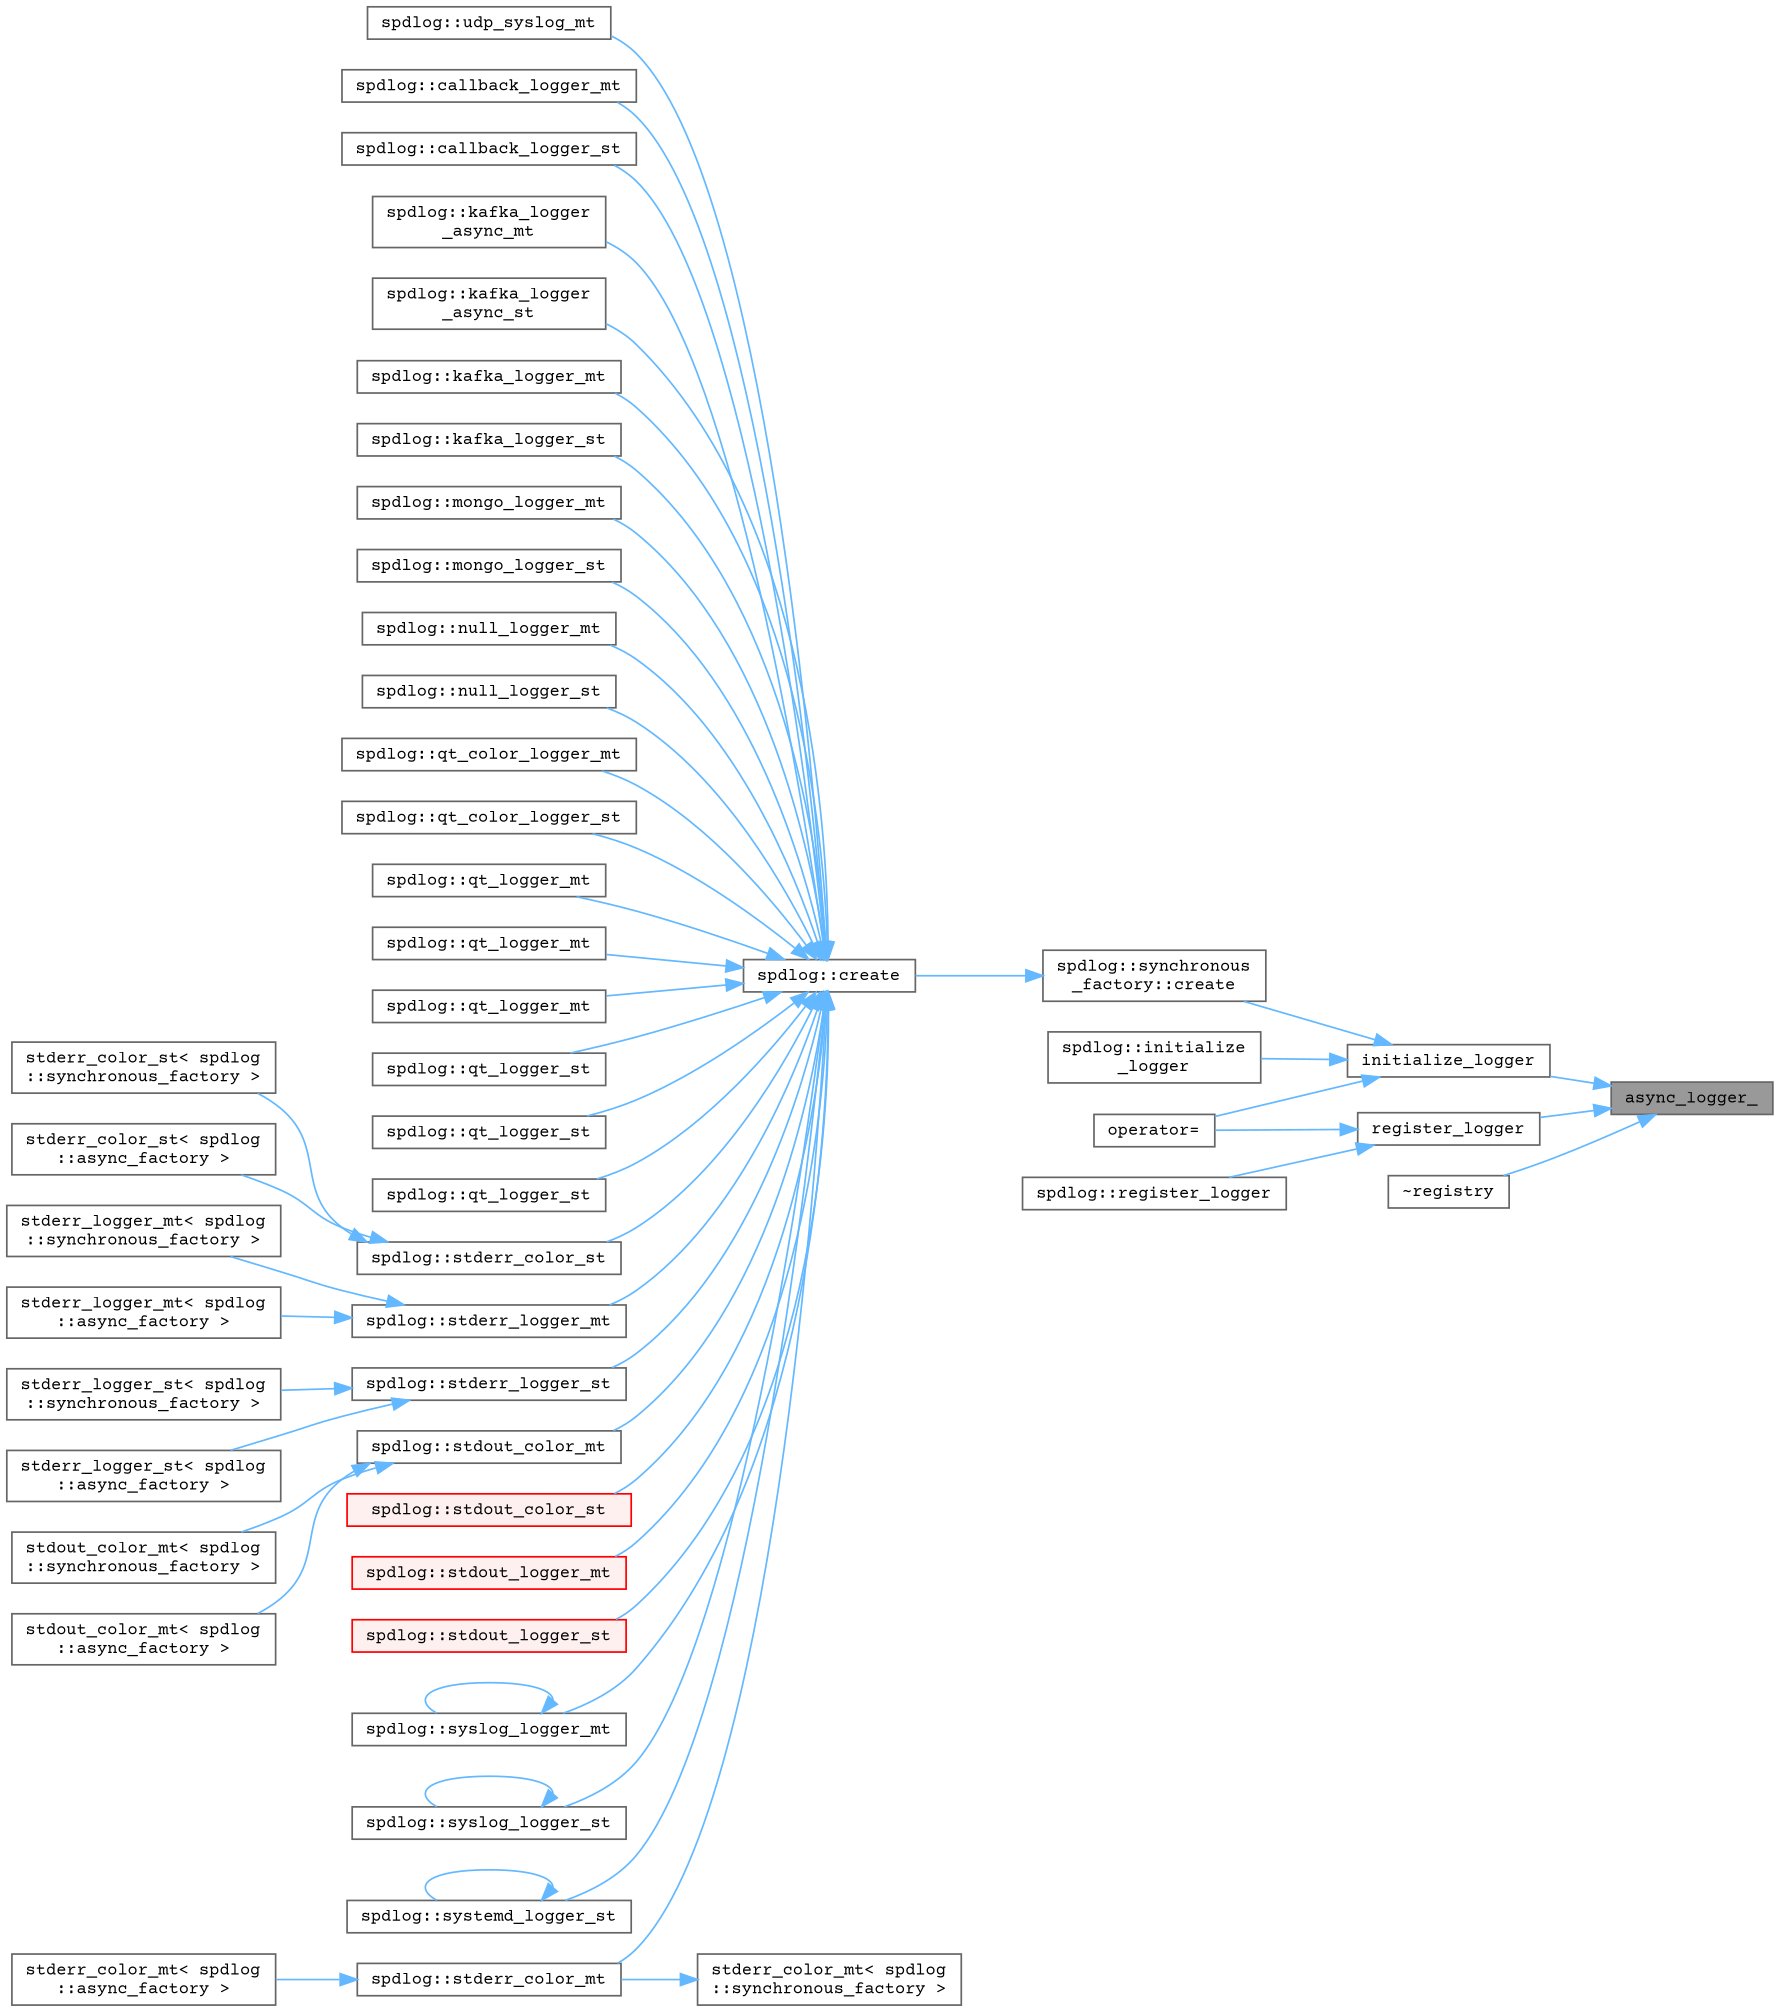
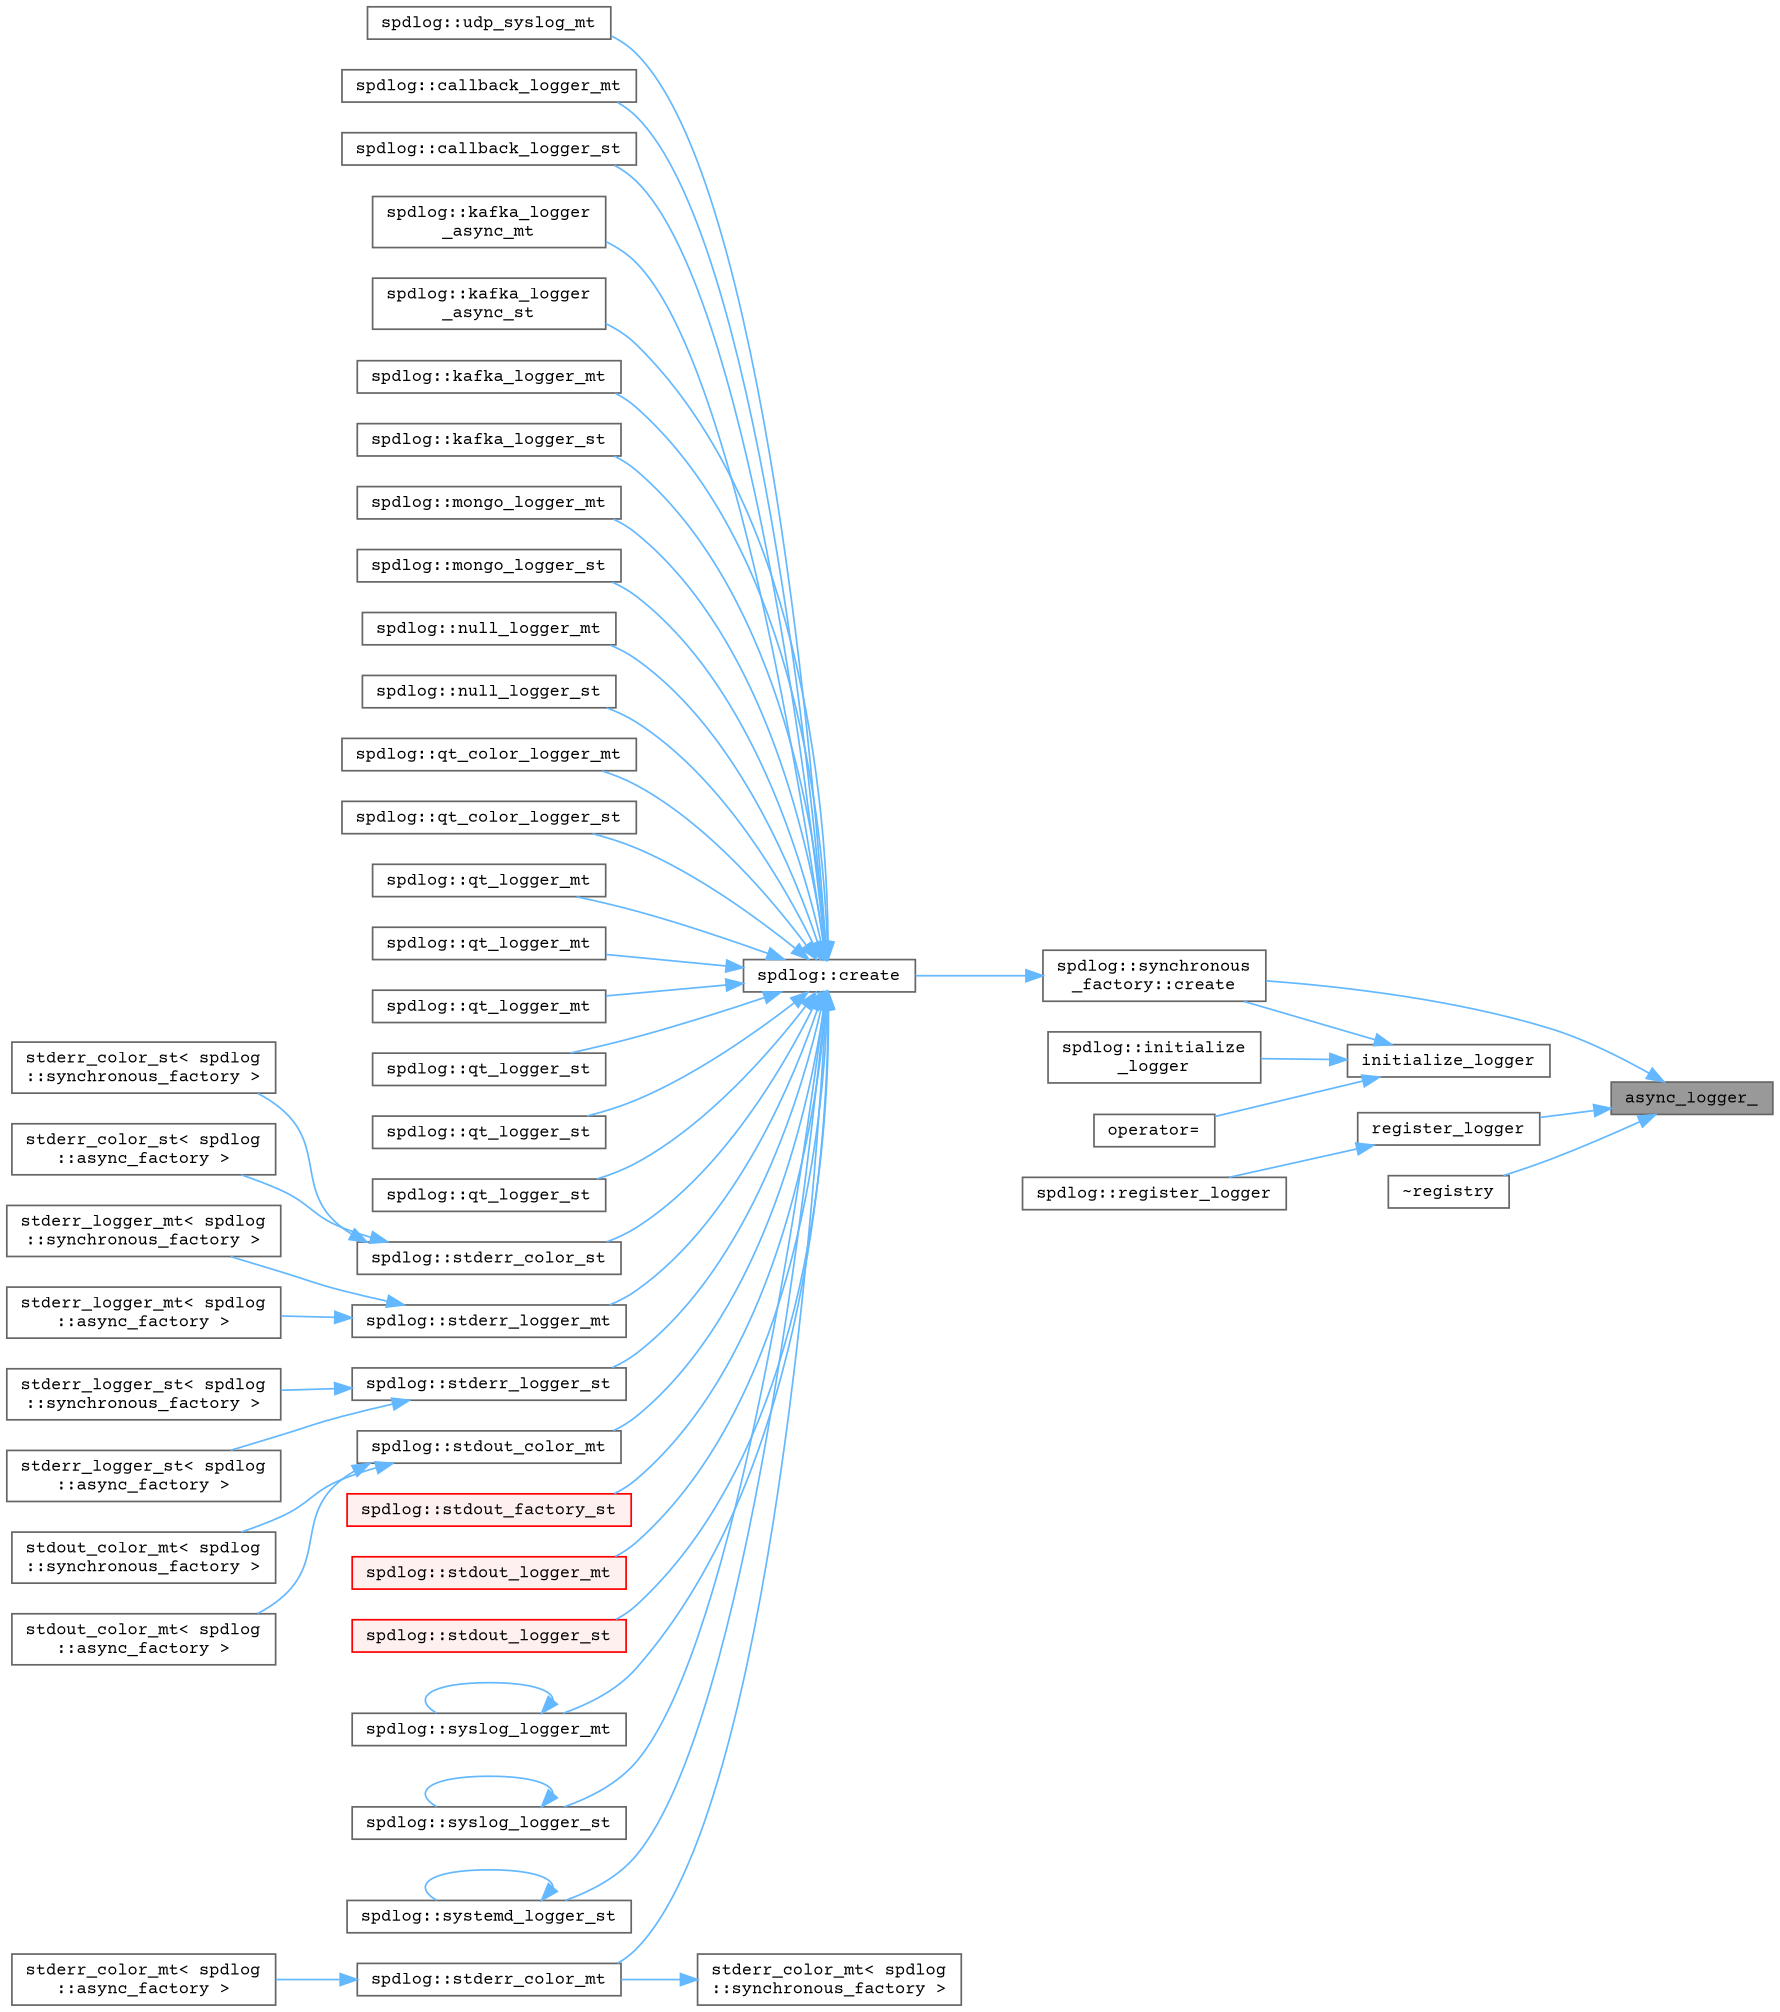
(1572, 1080) -> (1463, 1007)
(1278, 1130) -> none
(489, 1510) -> (489, 1510)
